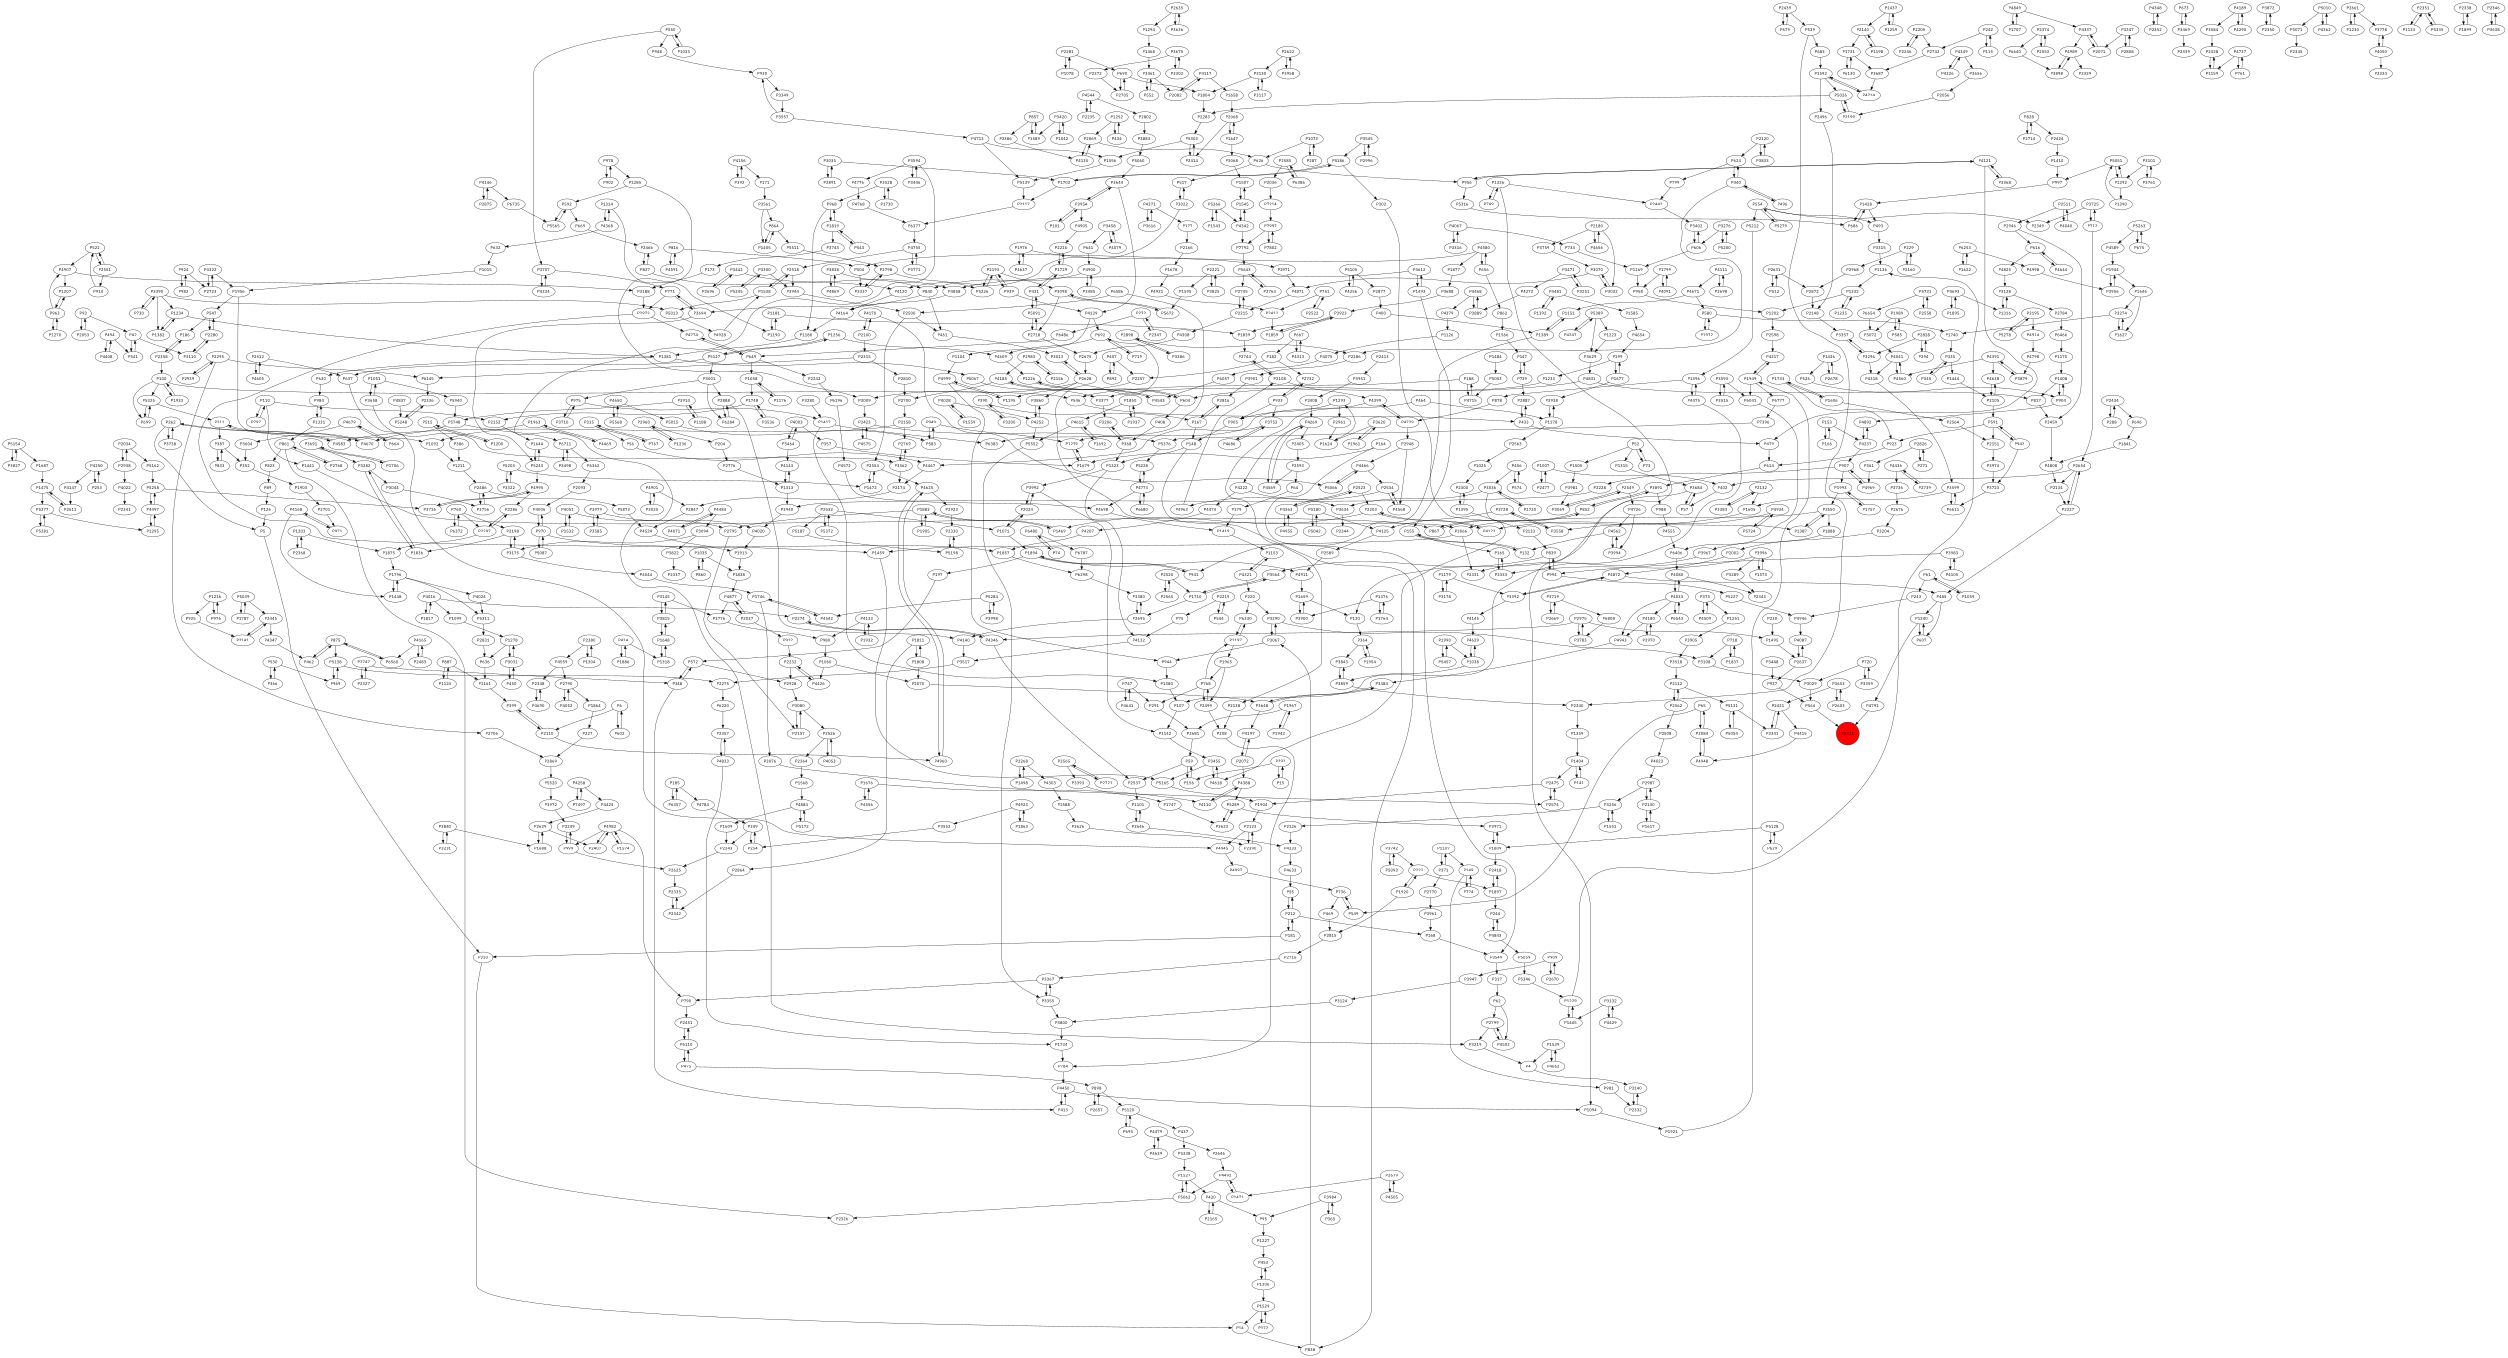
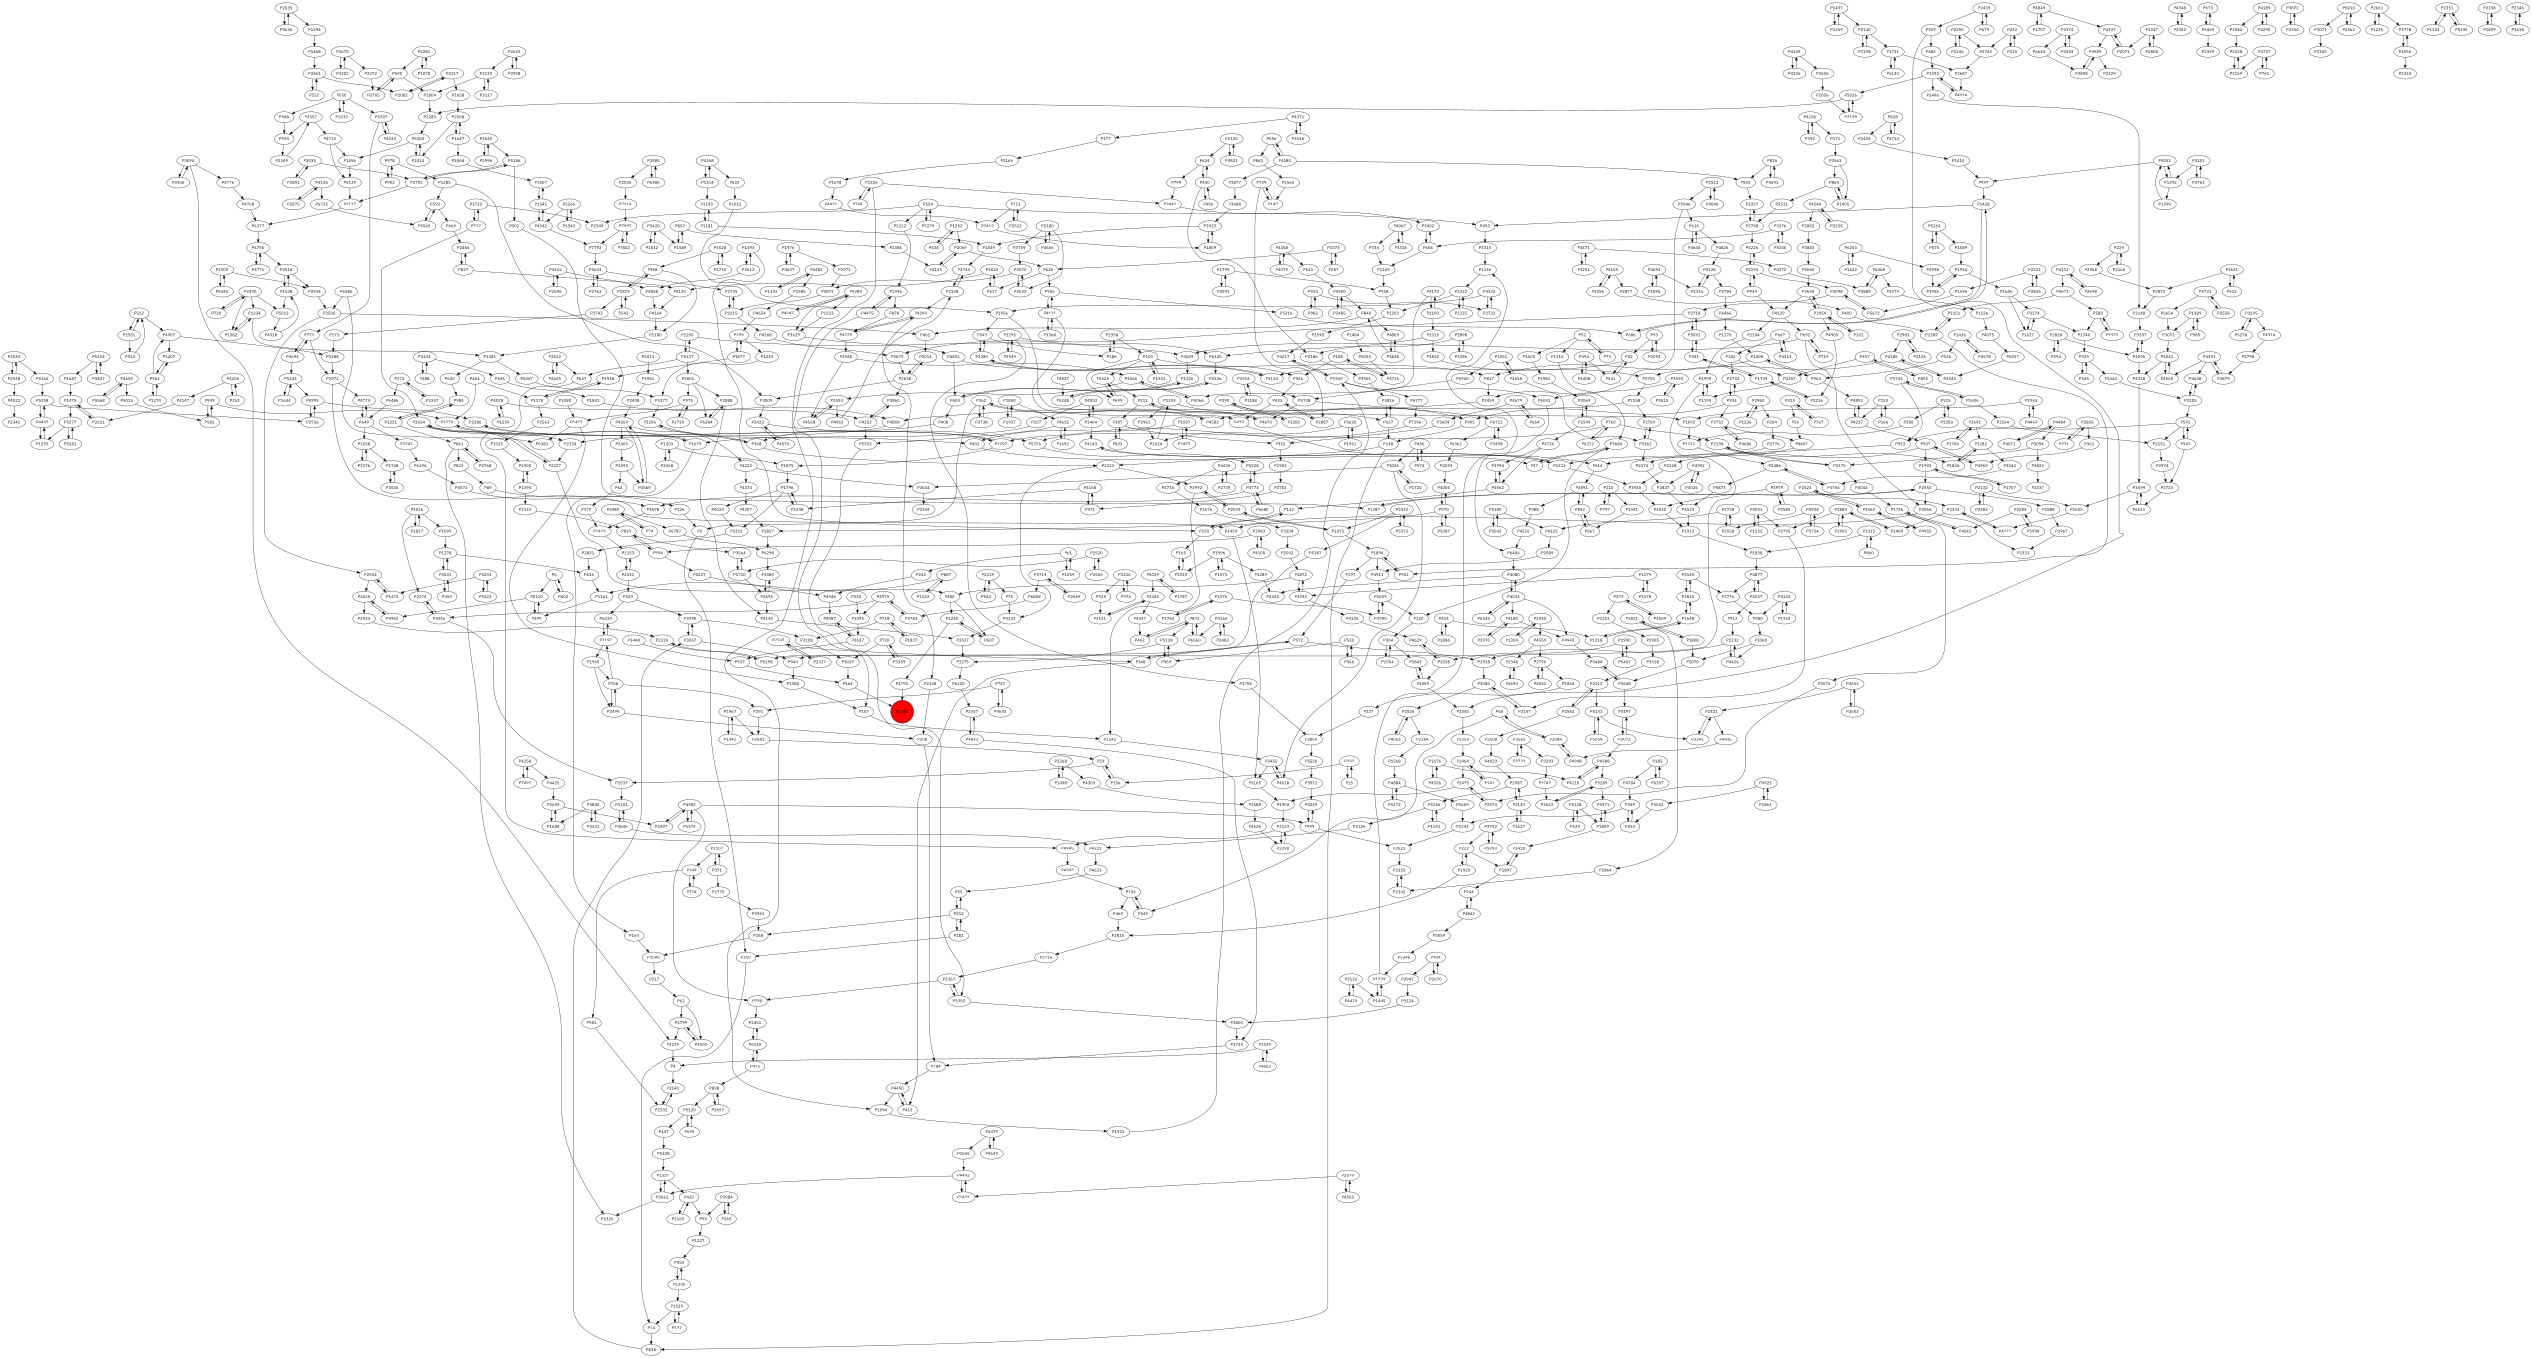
(818, 306) -> (1378, 323)
(494, 422) -> none
(1234, 457) -> (574, 655)
